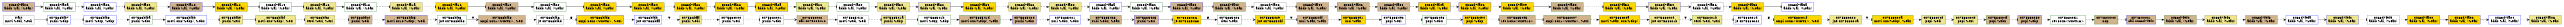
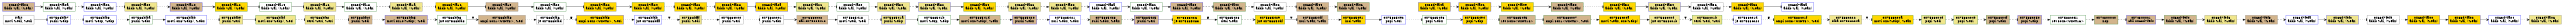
(1394, 7) -> none
(1846, 20) -> (1846, 20)
